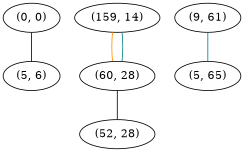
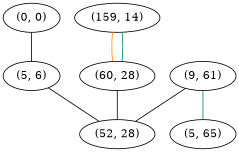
none -> (74, 105)
none -> (161, 105)
